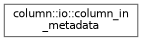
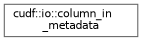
(71, 20) -> (71, 20)
